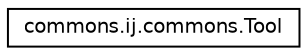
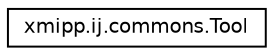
(154, 28) -> (137, 28)
